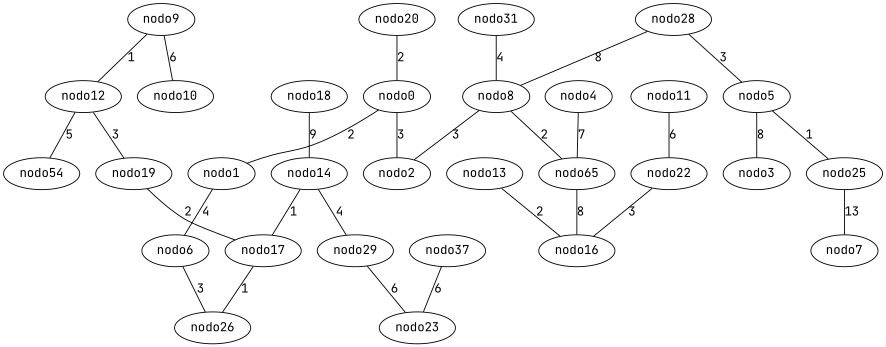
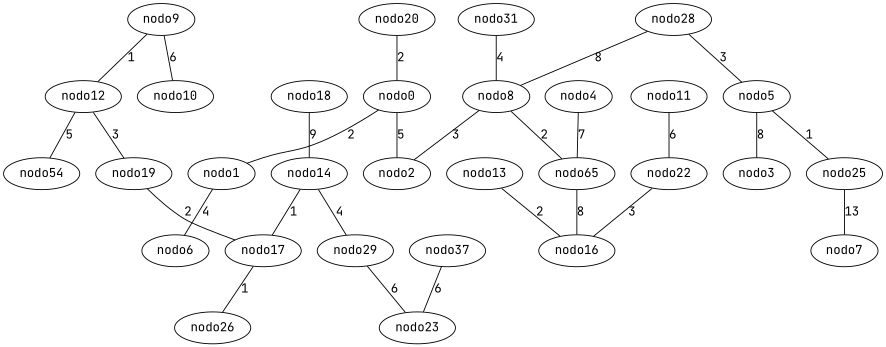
(401, 135) -> (401, 135)
(194, 289) -> none
